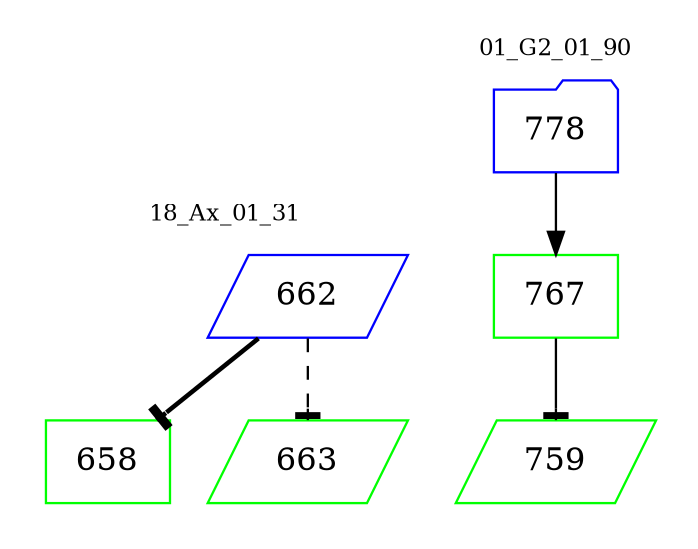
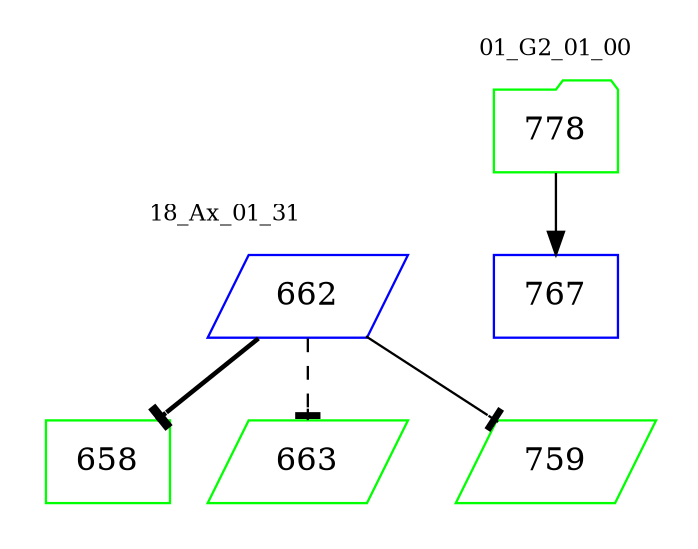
(556, 49) -> (556, 49)
(556, 131) -> (556, 131)
(556, 296) -> (556, 296)
(556, 374) -> (409, 364)
